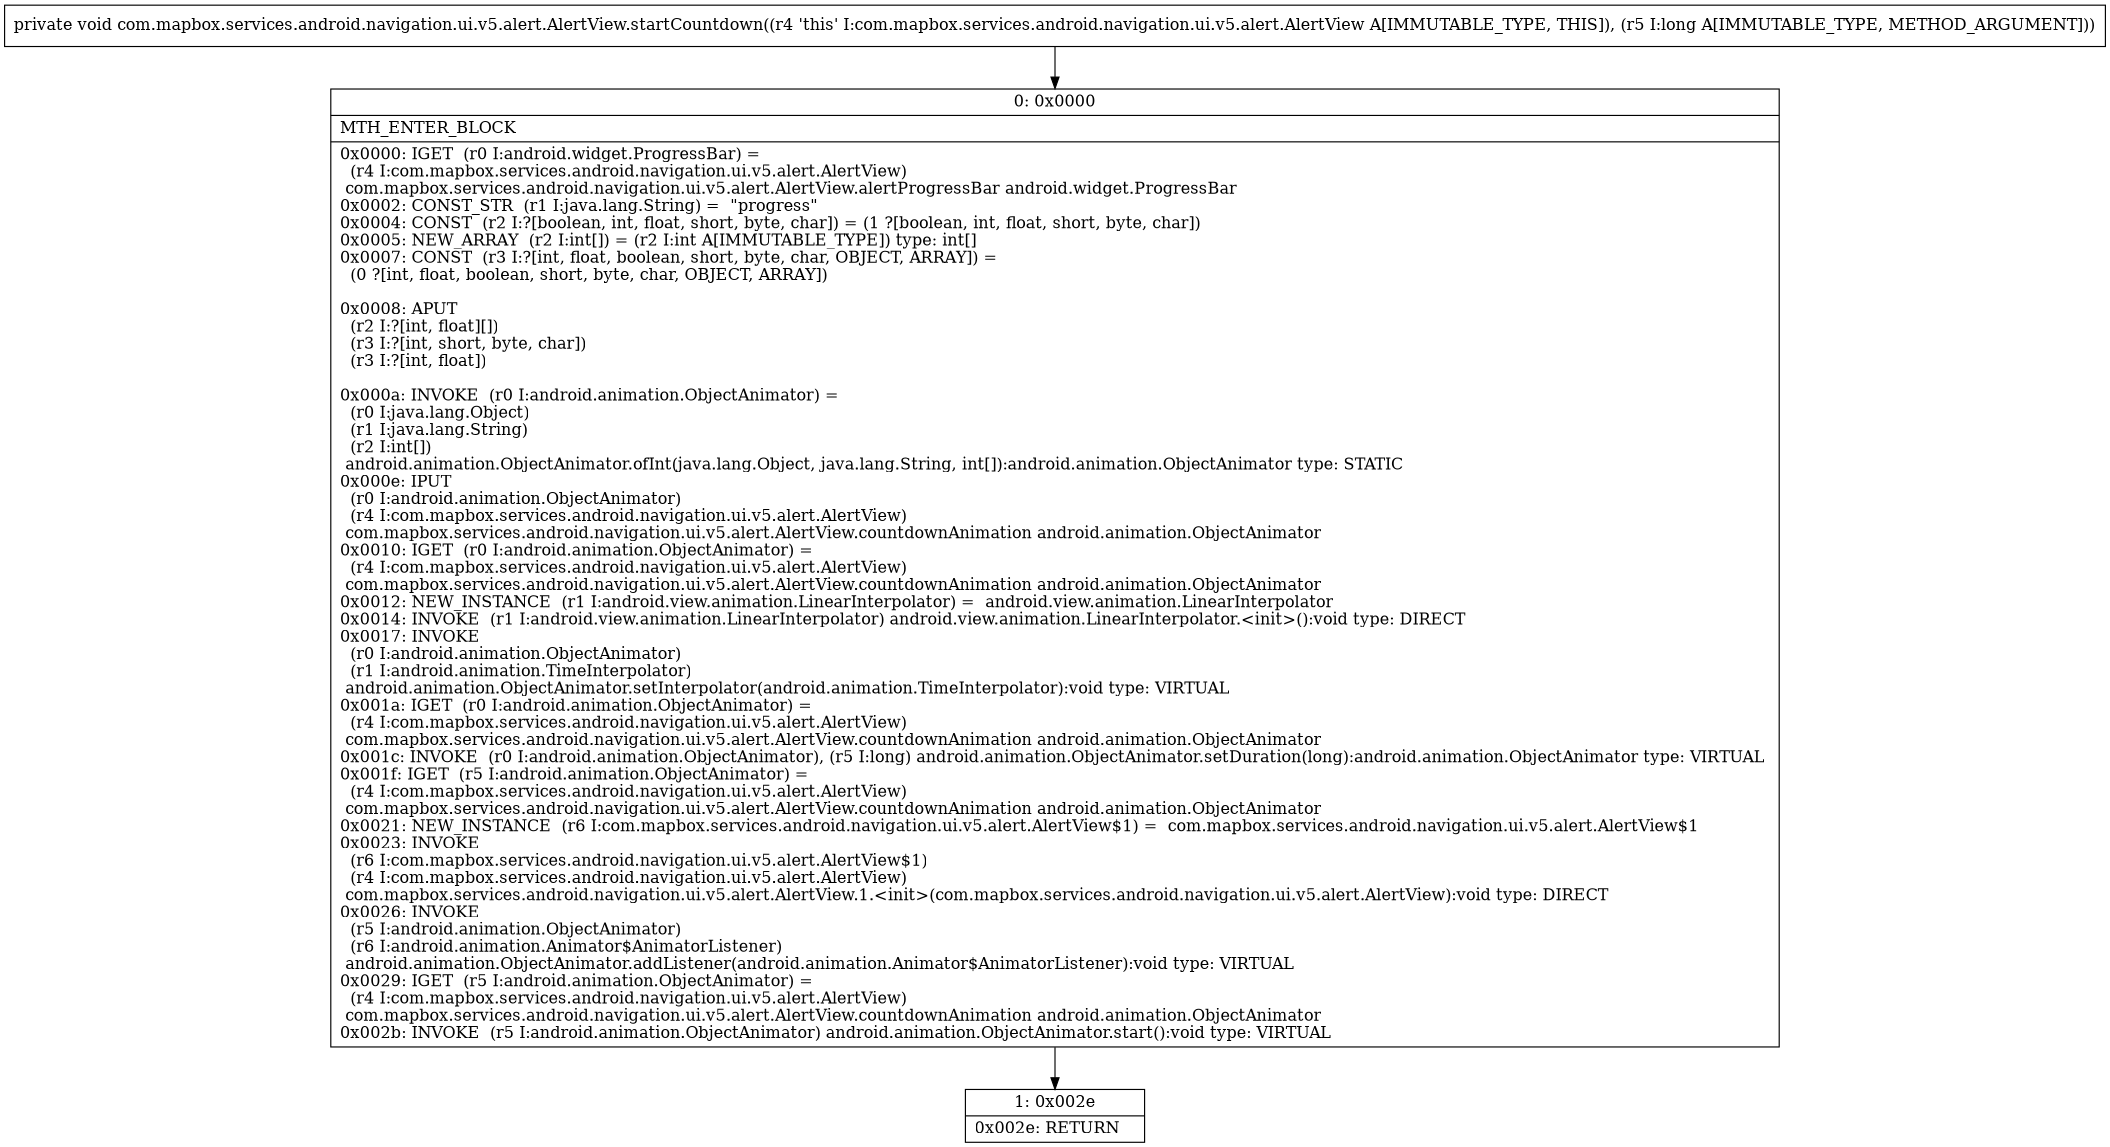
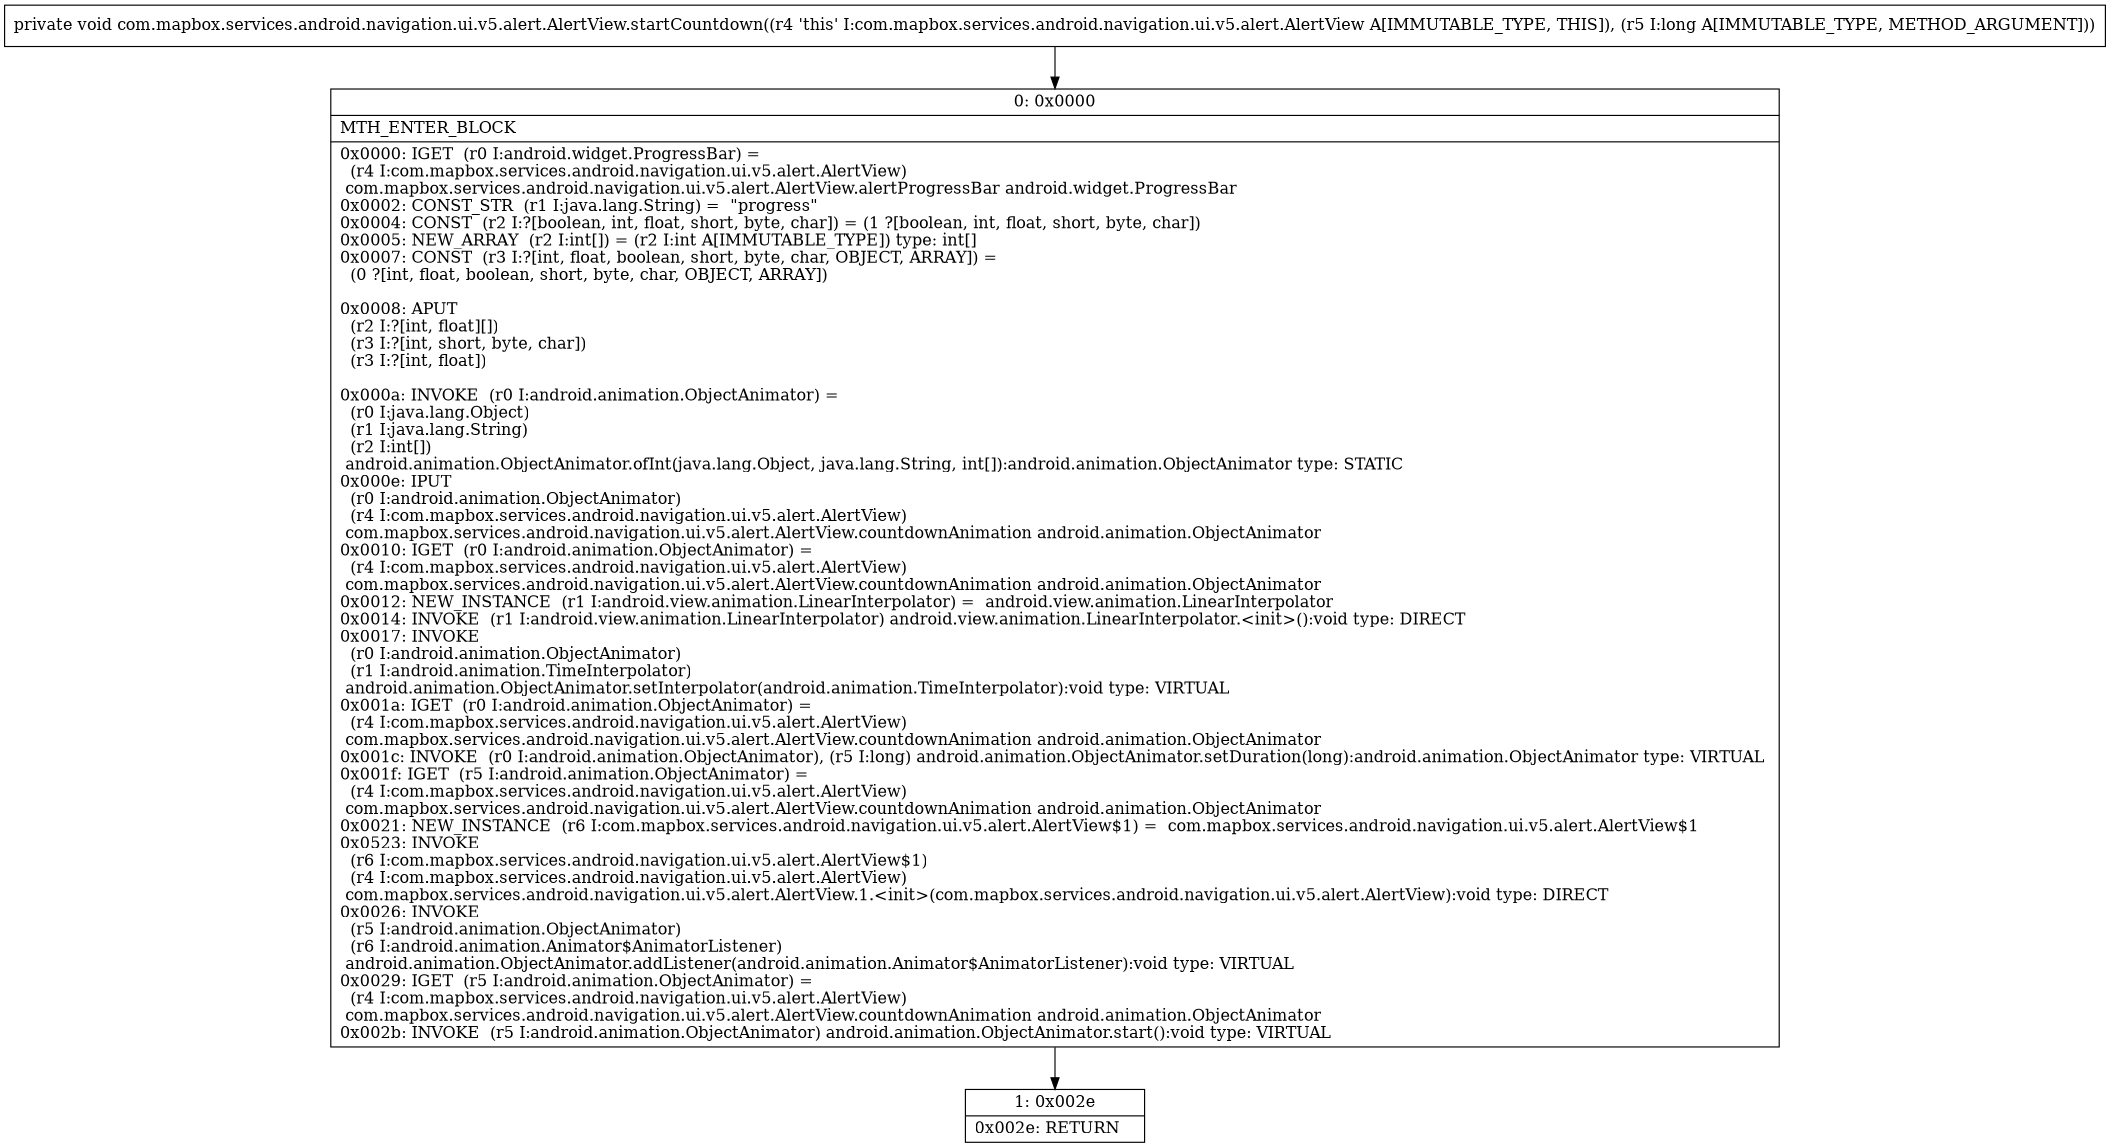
(415, 844) -> (415, 844)
